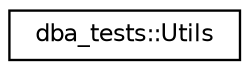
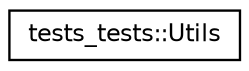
(125, 35) -> (125, 35)
